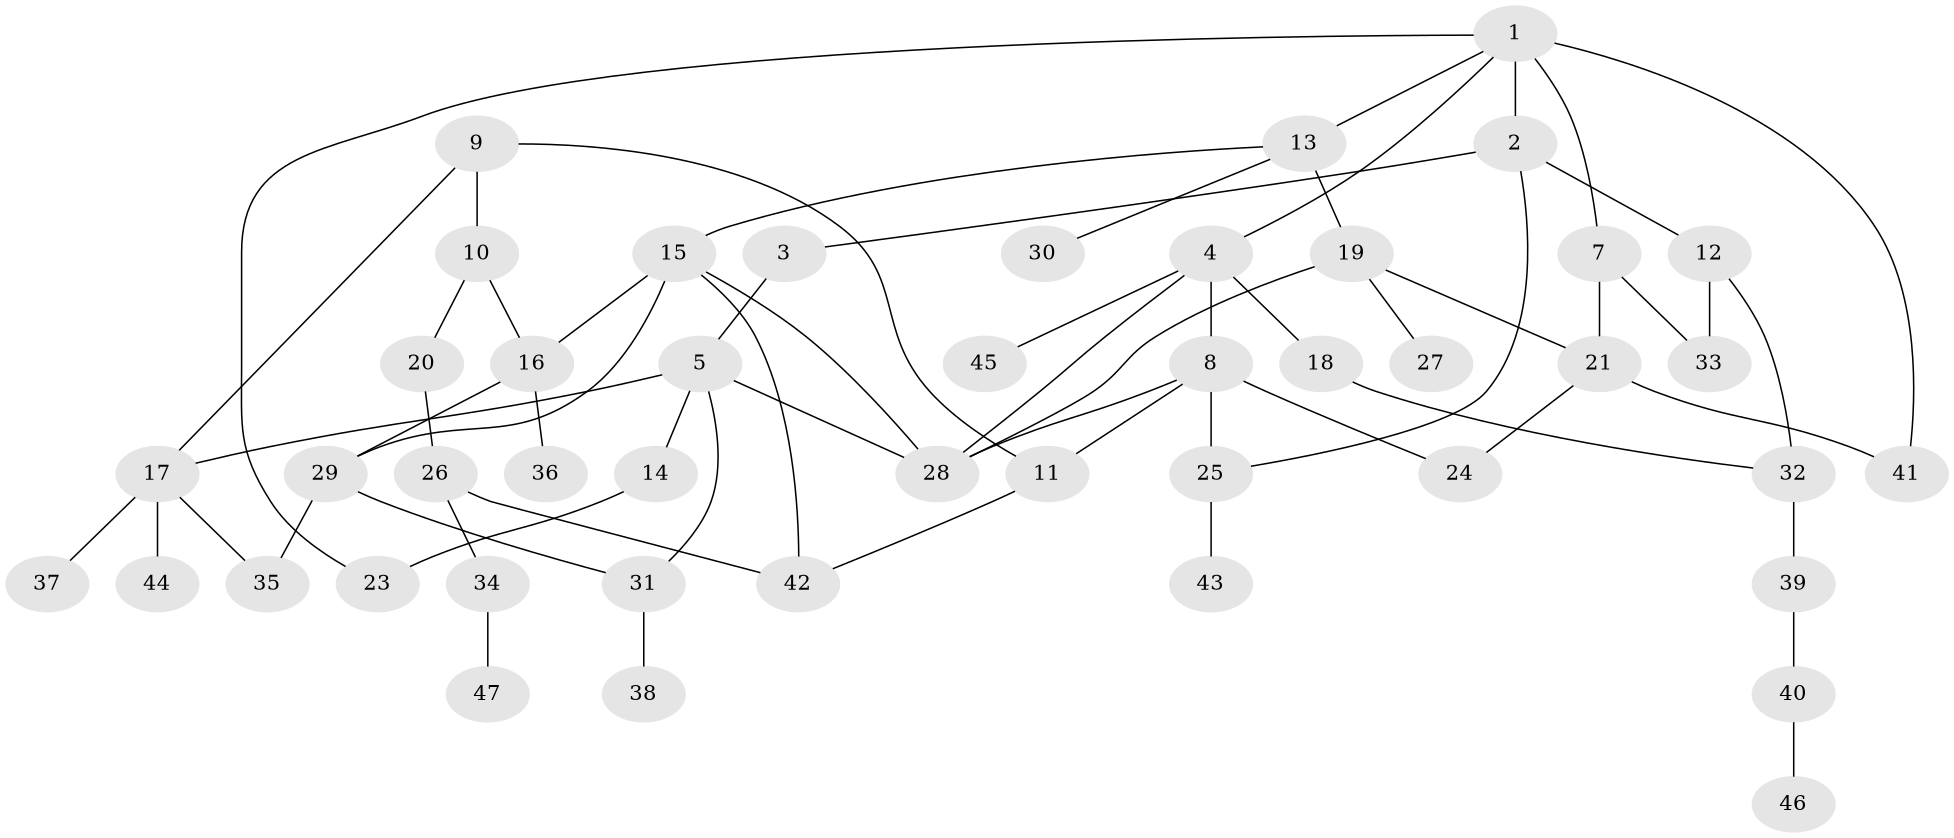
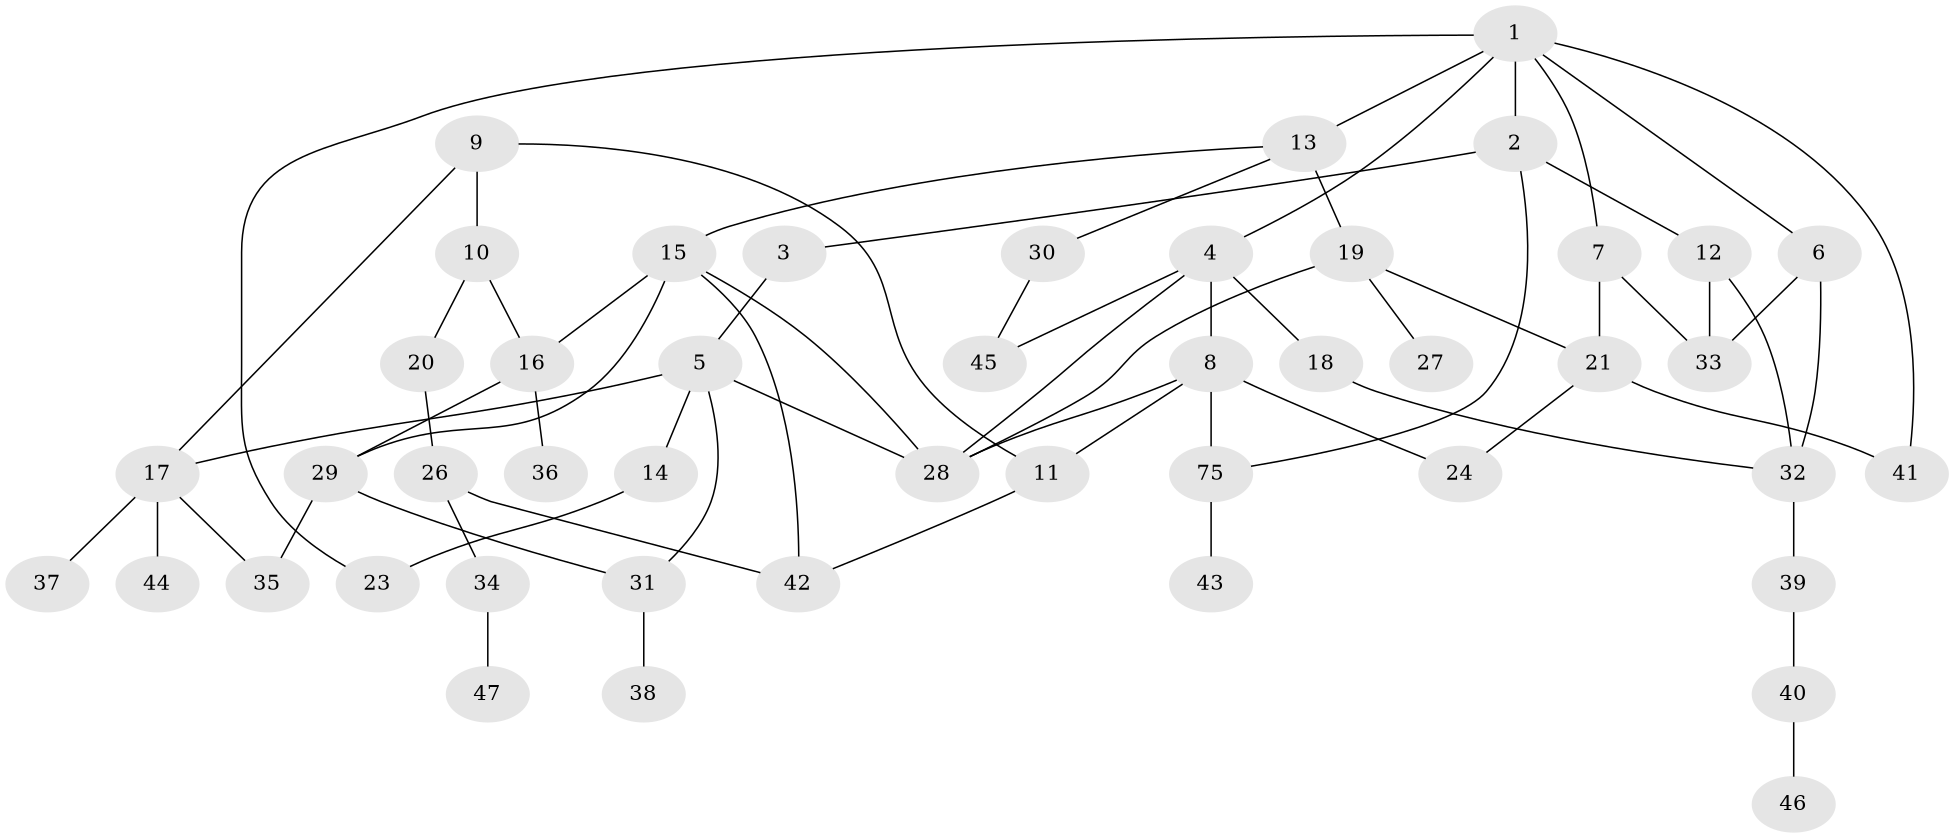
none -> (1820, 254)
none -> (1014, 309)
(1211, 474) -> (1211, 474)
